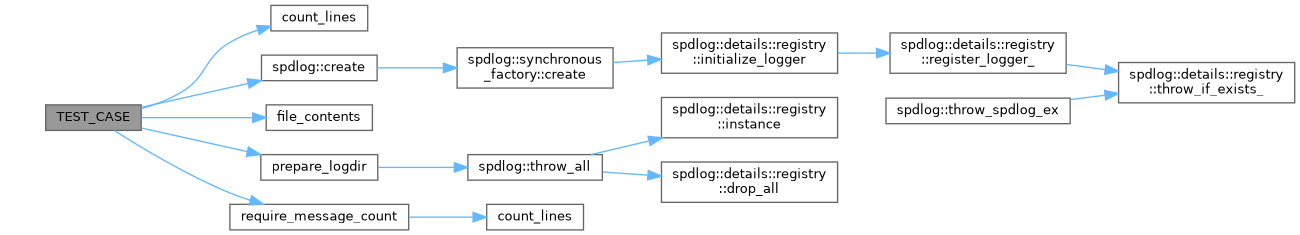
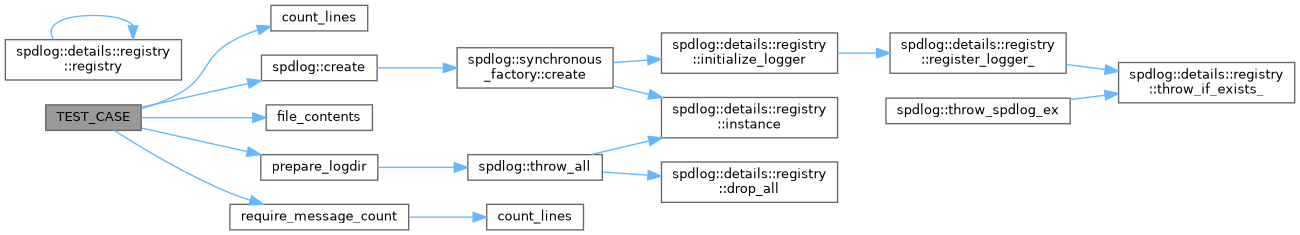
none -> (93, 60)
none -> (631, 90)
